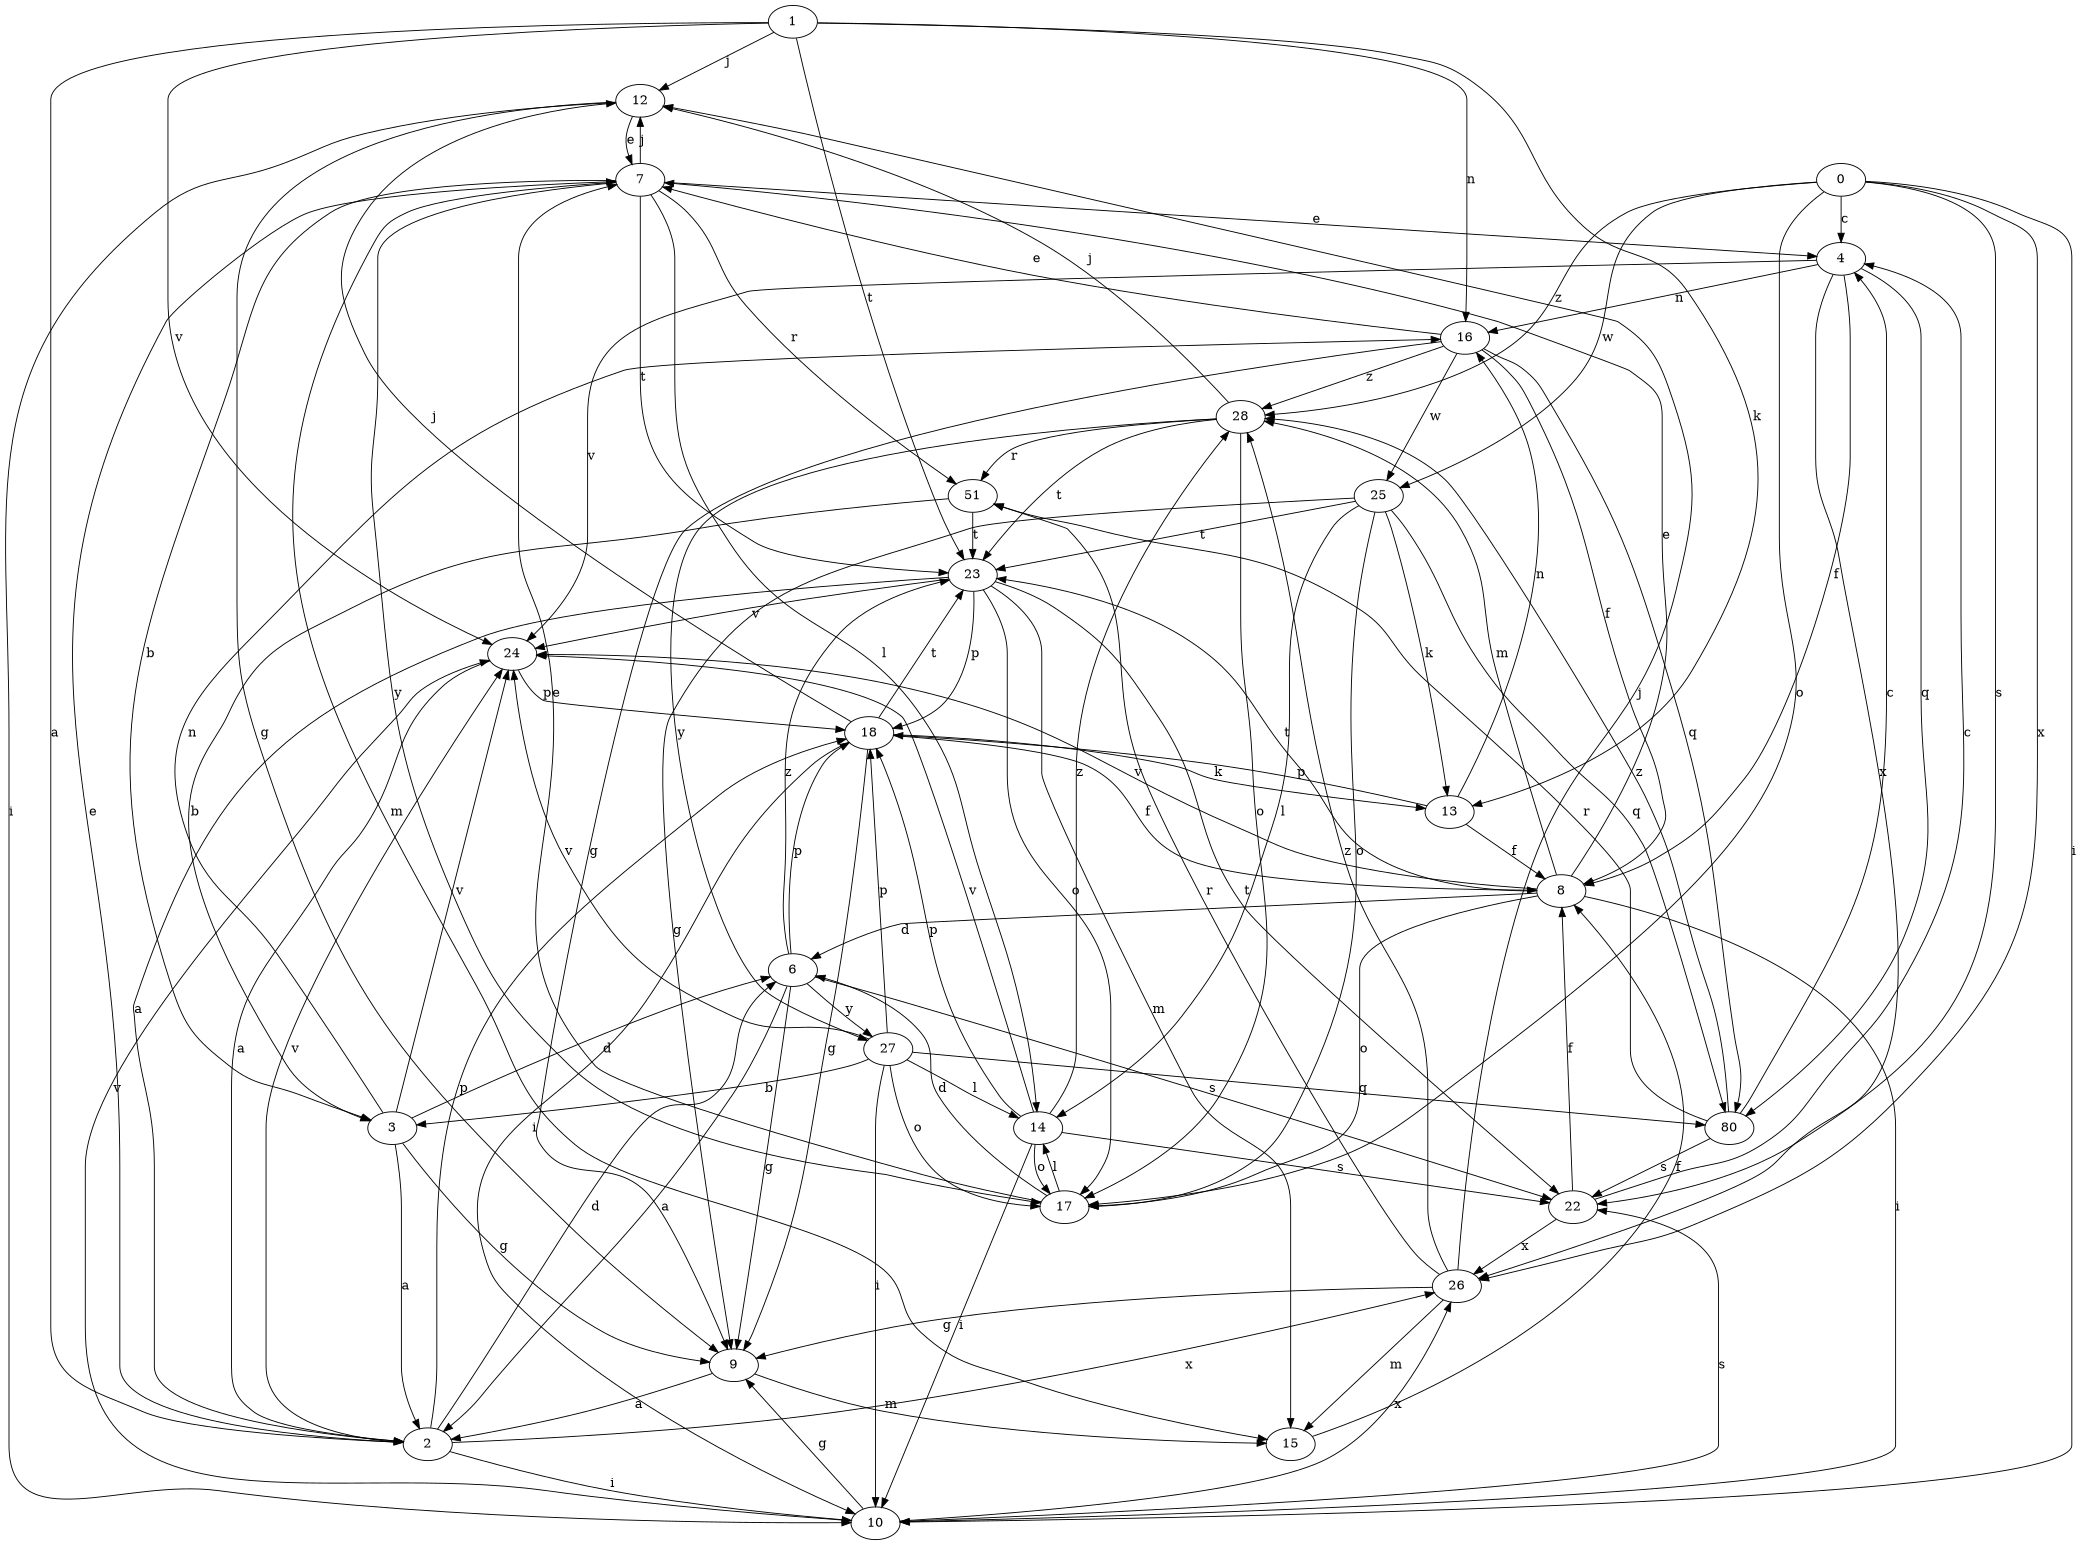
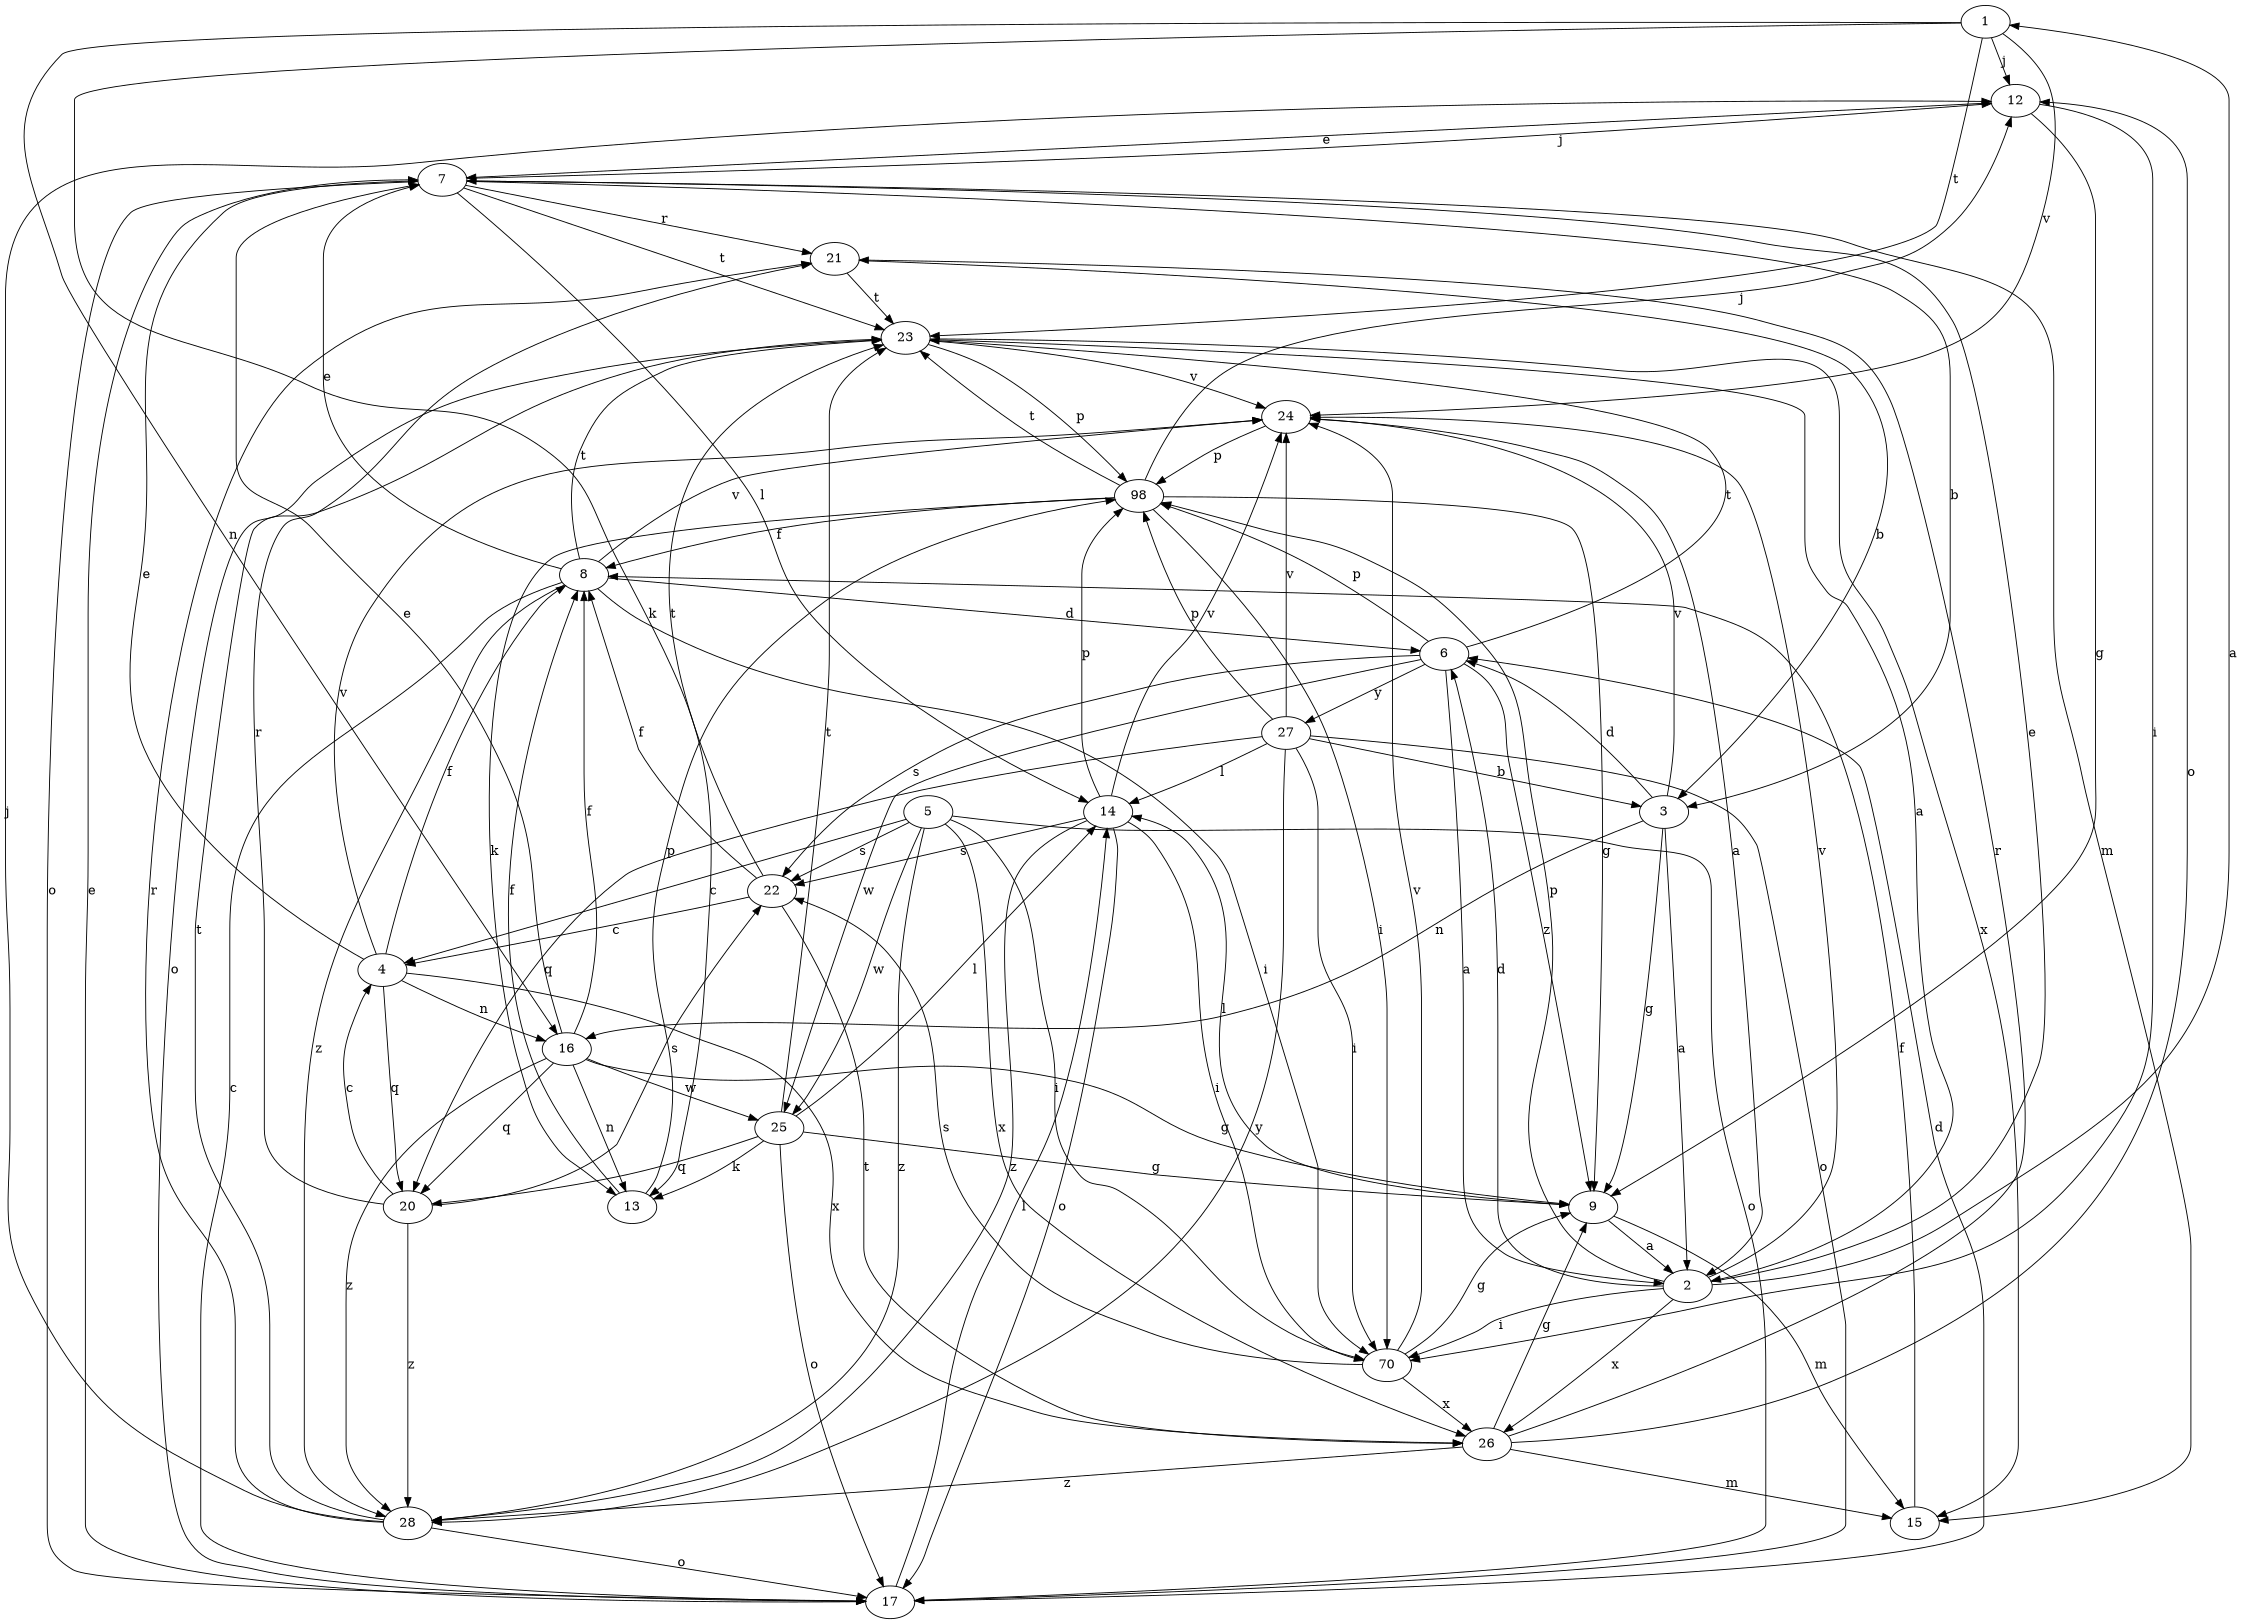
(1841, 180) -> (928, 812)
(1236, 219) -> (145, 530)
(973, 496) -> (835, 259)
(51, 542) -> (2229, 731)
(687, 553) -> (1067, 1332)
(1534, 579) -> (598, 1124)
(1502, 654) -> (319, 1049)
(398, 694) -> (52, 891)
(1640, 694) -> (2191, 773)
(869, 733) -> (1139, 496)
none -> (1018, 751)
(788, 773) -> (1729, 496)
(1230, 885) -> (671, 569)
(1159, 1010) -> (1984, 931)
(1364, 1049) -> (233, 1089)
none -> (1244, 1120)
(1729, 1128) -> (408, 1207)
(769, 1168) -> (1547, 931)
(1525, 1247) -> (867, 1168)
(876, 1523) -> (1387, 1365)
